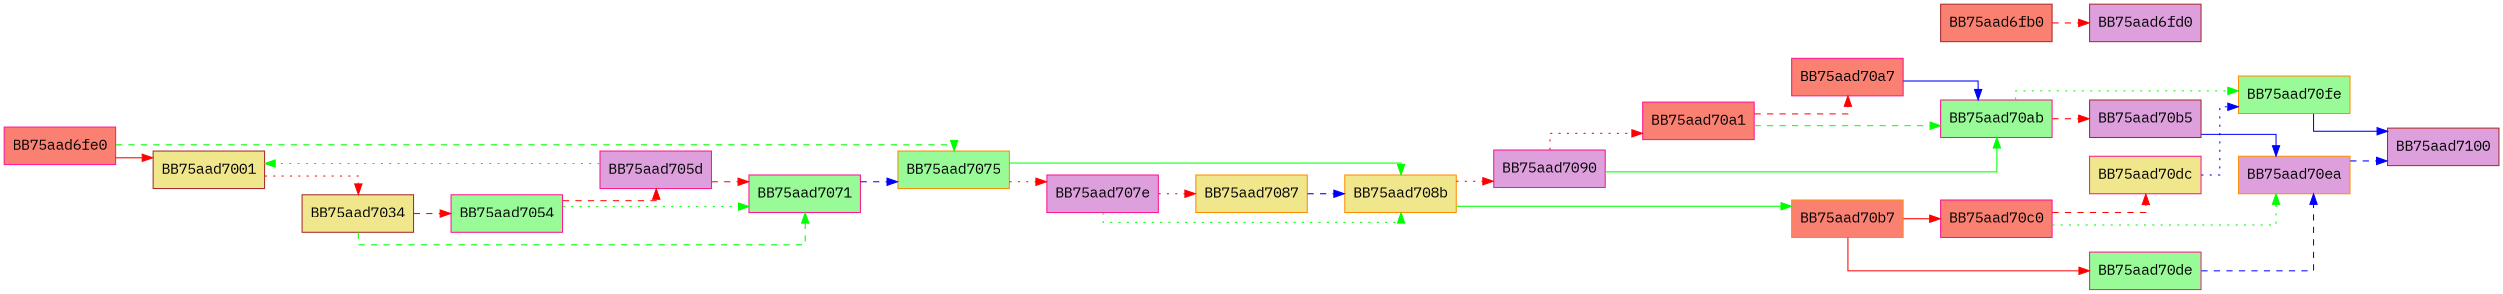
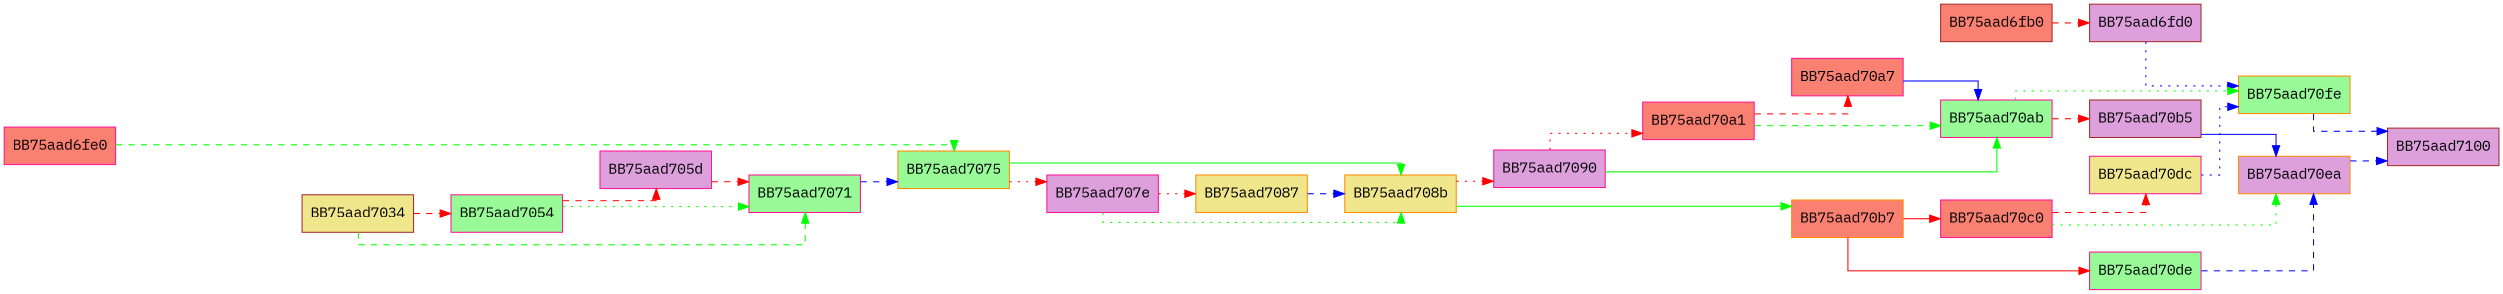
none -> (2146, 83)
(2337, 131) -> (2337, 131)
(209, 170) -> none
